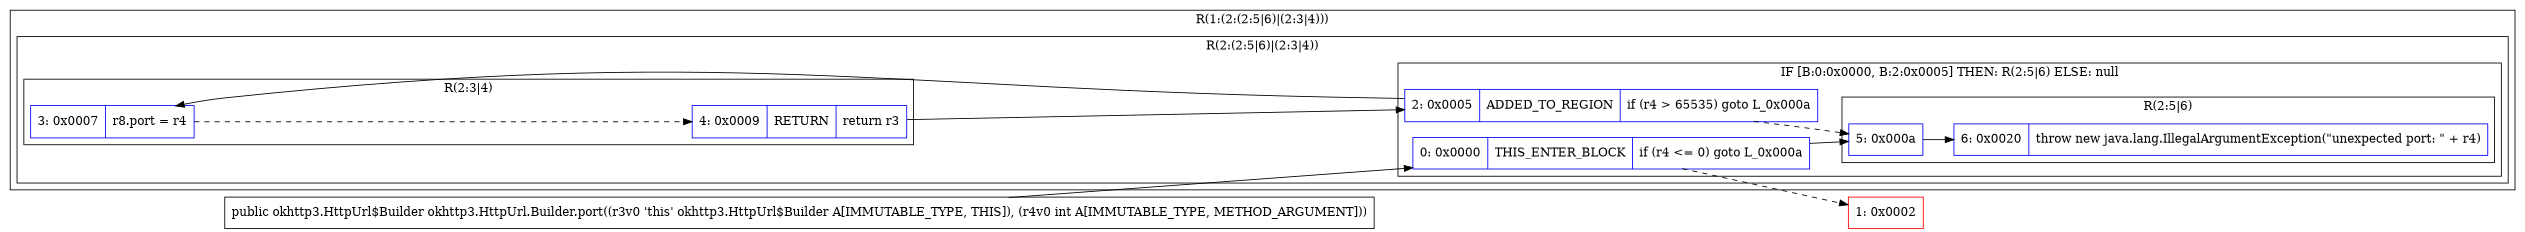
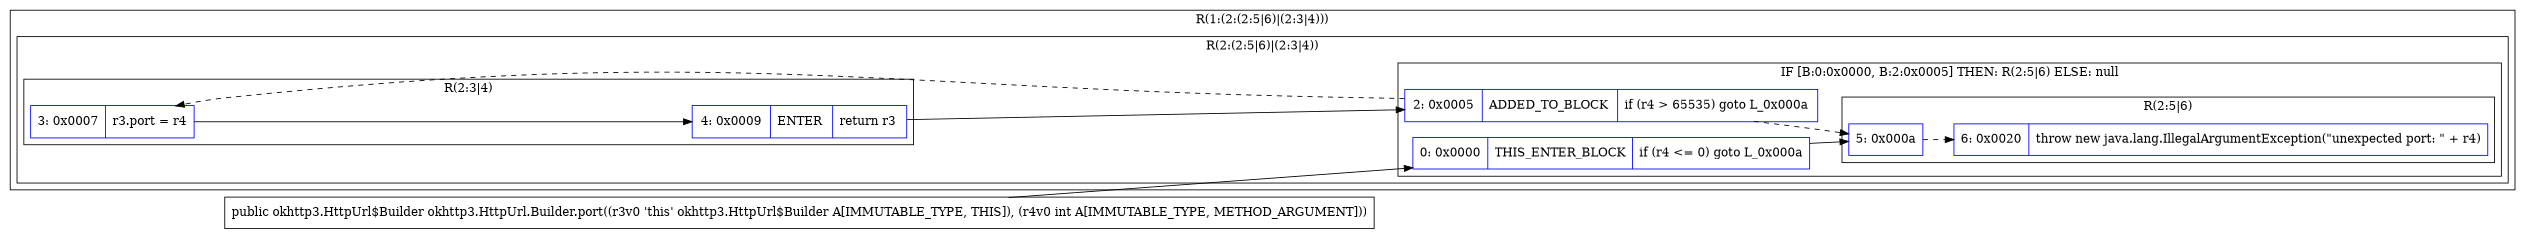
(763, 74) -> (763, 74)
(1550, 105) -> (1549, 105)
(150, 121) -> (150, 121)
(802, 121) -> (800, 121)
(439, 122) -> (439, 122)
(1934, 140) -> (1934, 140)
(1886, 213) -> none
